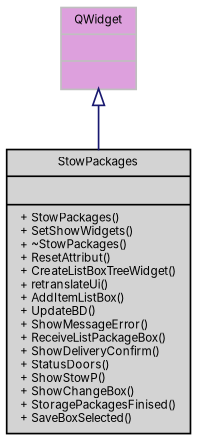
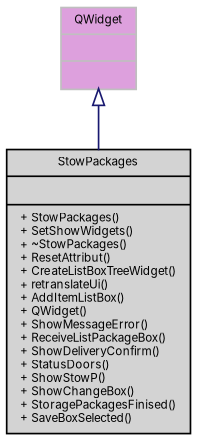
(58, 312) -> (53, 312)
